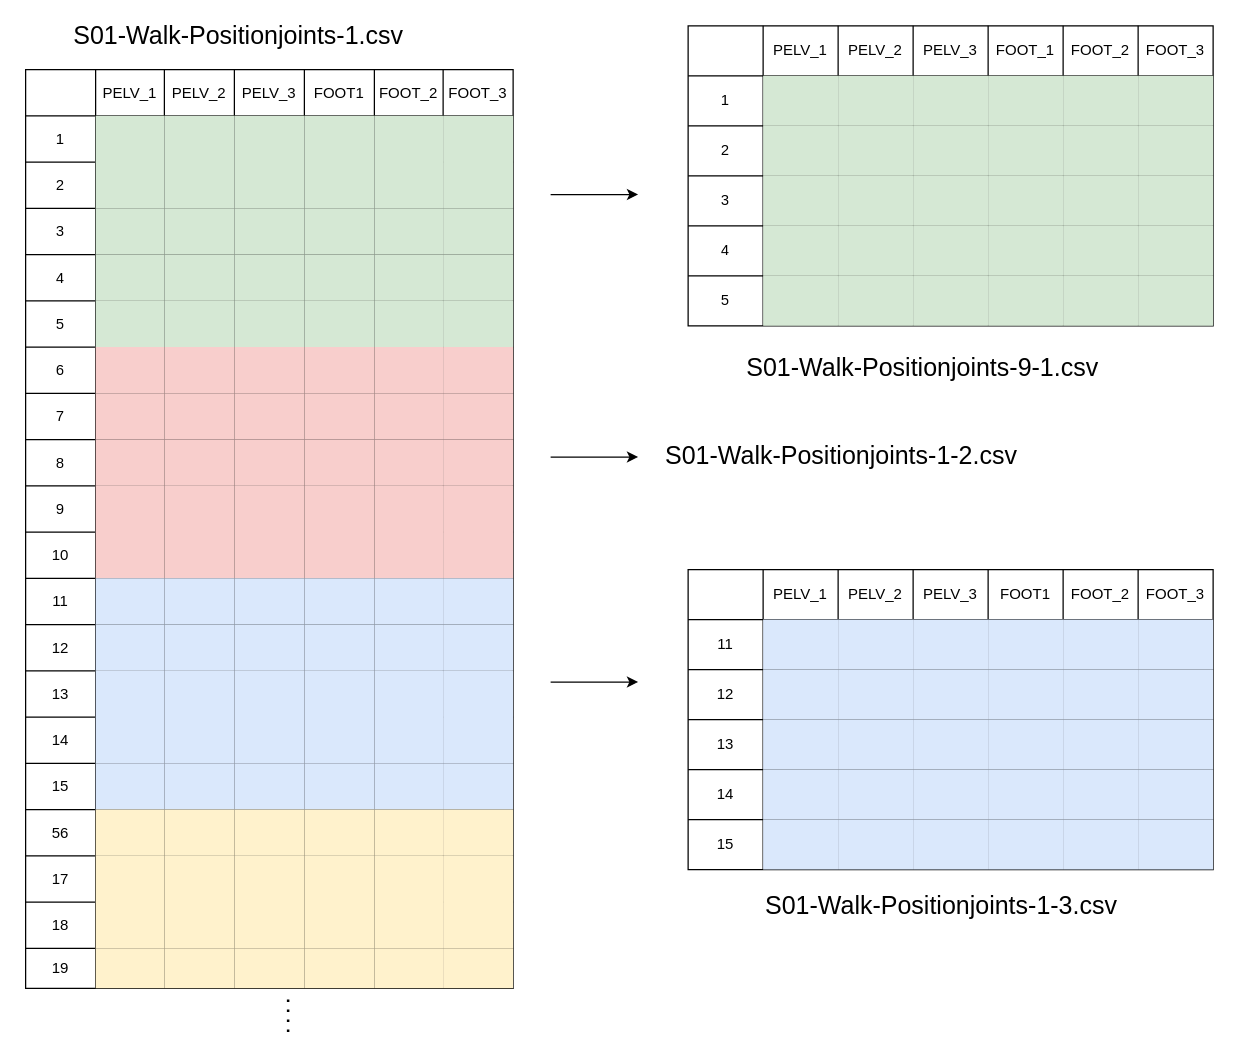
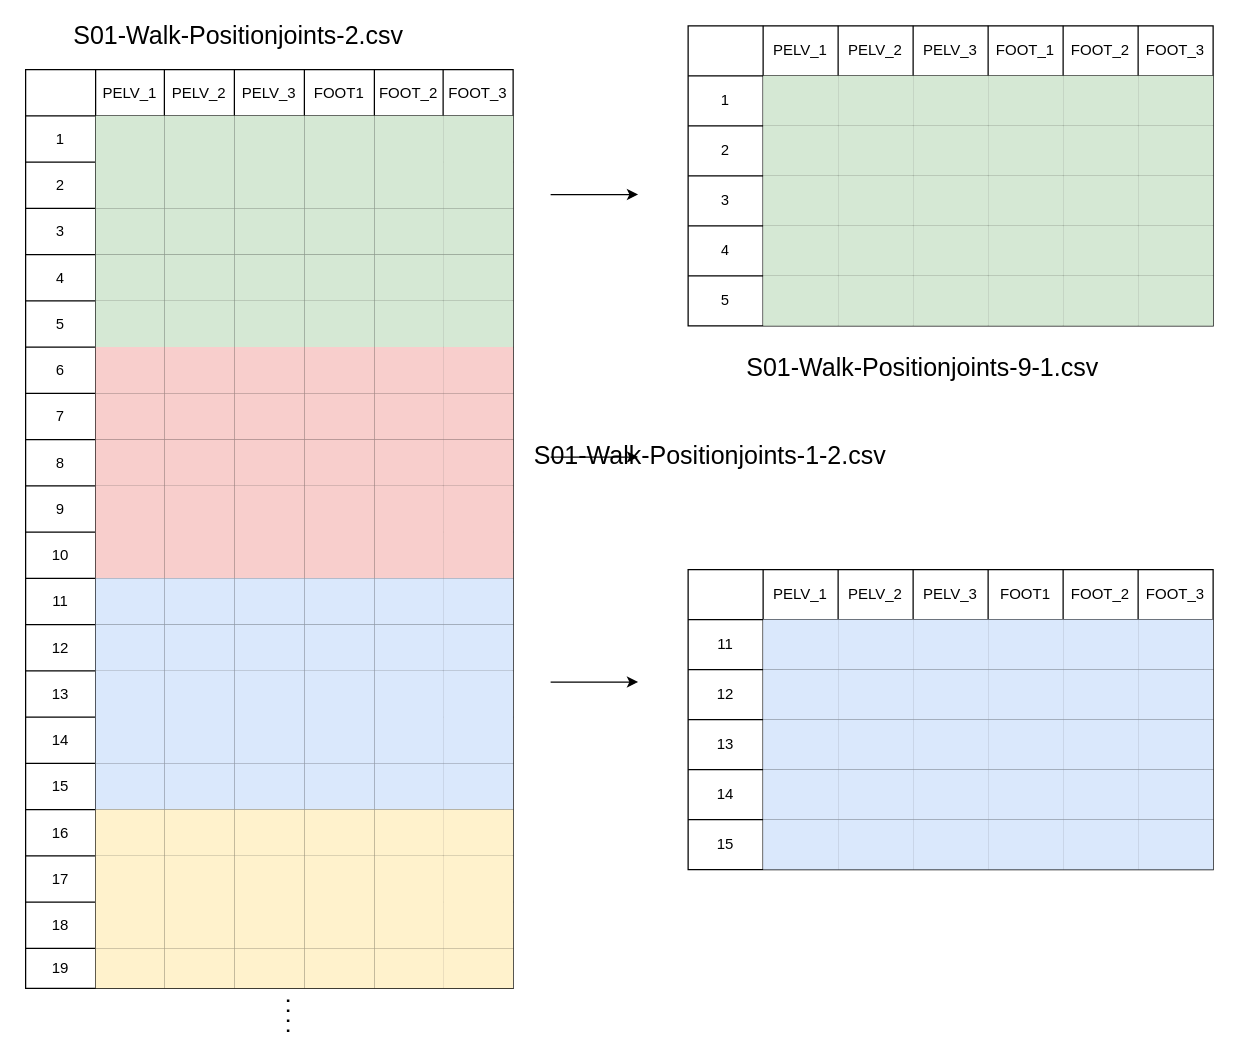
(239, 44) -> (239, 44)
(857, 451) -> (726, 451)
(61, 833) -> (61, 833)
(951, 901) -> none
